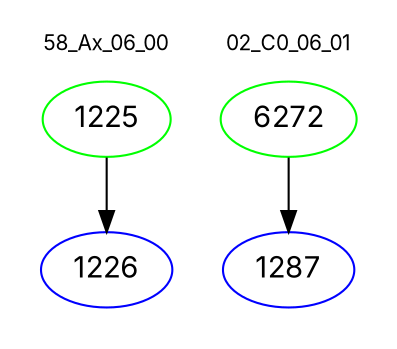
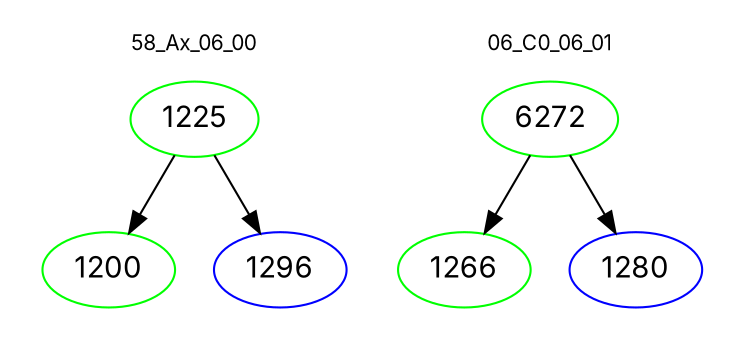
(289, 45) -> (550, 45)
(107, 270) -> (280, 270)
none -> (109, 270)
(289, 270) -> (636, 270)
none -> (464, 270)
